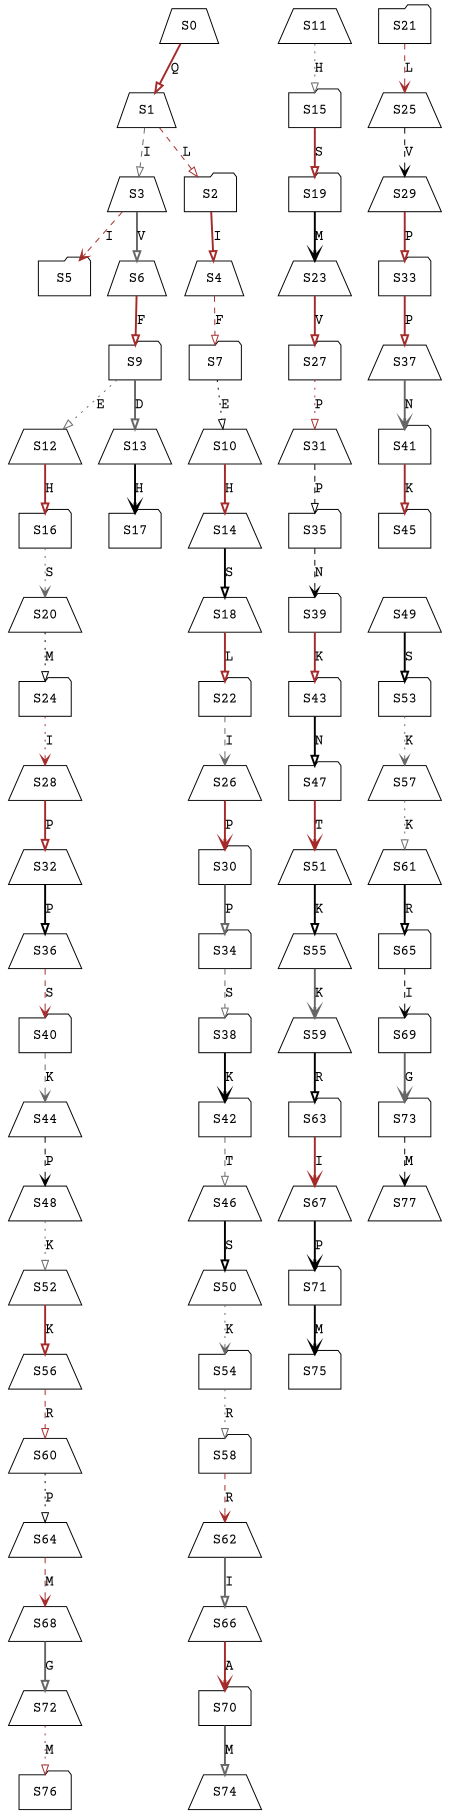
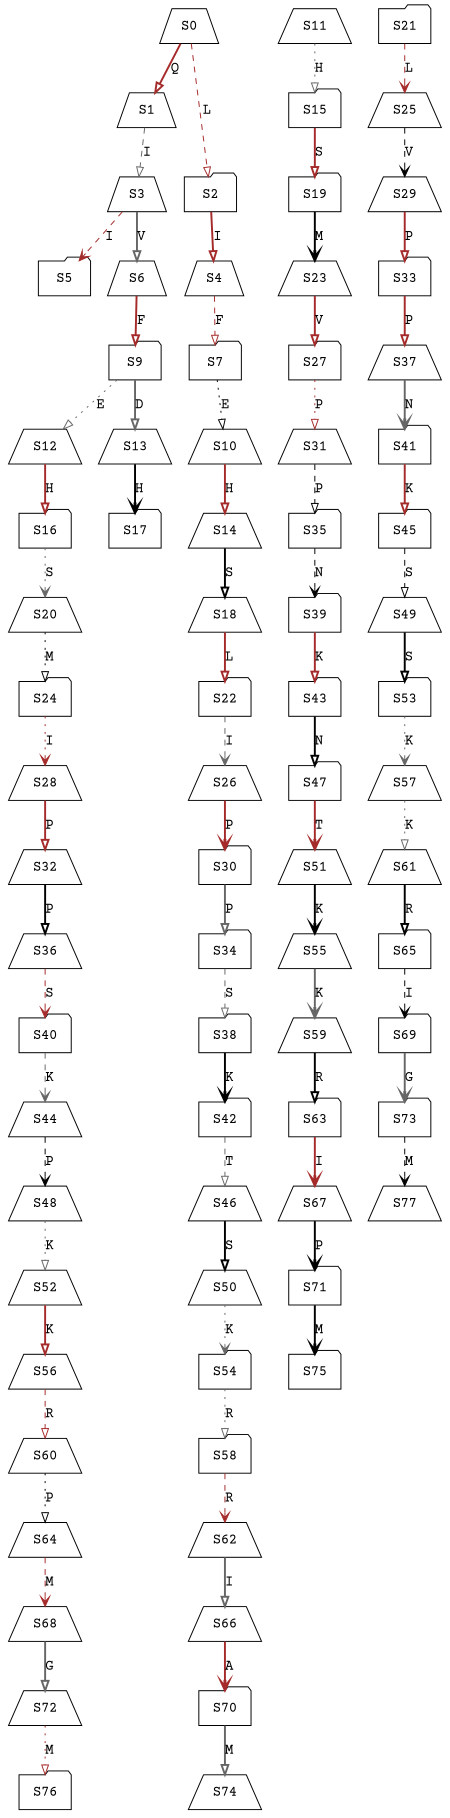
(175, 148) -> (199, 105)
none -> (405, 568)
(315, 904) -> (315, 904)
